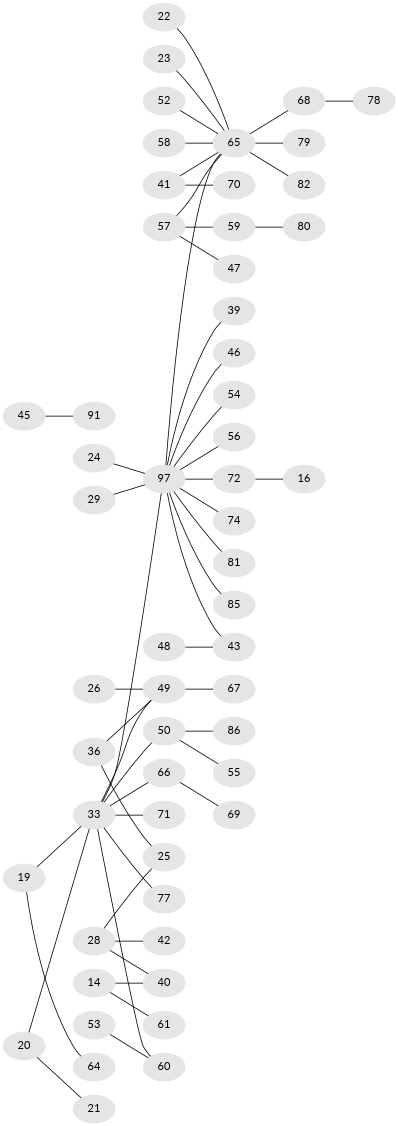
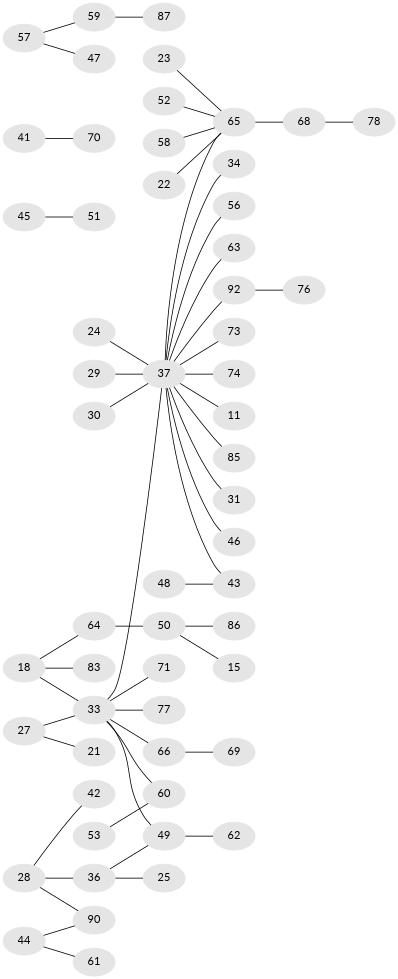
(304, 143) -> none
(199, 164) -> none
(304, 185) -> none
(196, 190) -> none
(304, 227) -> (164, 17)
none -> (234, 248)
(234, 311) -> (234, 500)
none -> (234, 332)
(234, 395) -> (234, 164)
none -> (94, 416)
(94, 416) -> (94, 217)
(164, 479) -> (164, 374)
(234, 479) -> (234, 290)
(304, 479) -> (304, 290)
(234, 563) -> (234, 416)
none -> (94, 668)
(94, 689) -> none
(234, 689) -> (234, 836)
(127, 772) -> (124, 626)
(234, 773) -> (234, 668)
(24, 878) -> (24, 668)
(127, 898) -> (59, 878)
(94, 983) -> (24, 941)
(164, 983) -> (94, 920)
(24, 1046) -> (24, 731)
